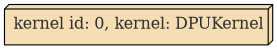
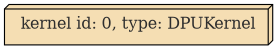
(139, 25) -> (139, 25)
